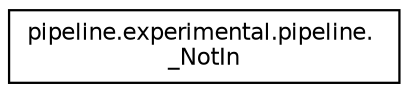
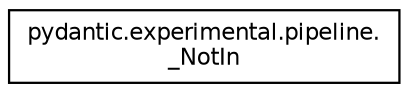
(204, 47) -> (204, 47)
